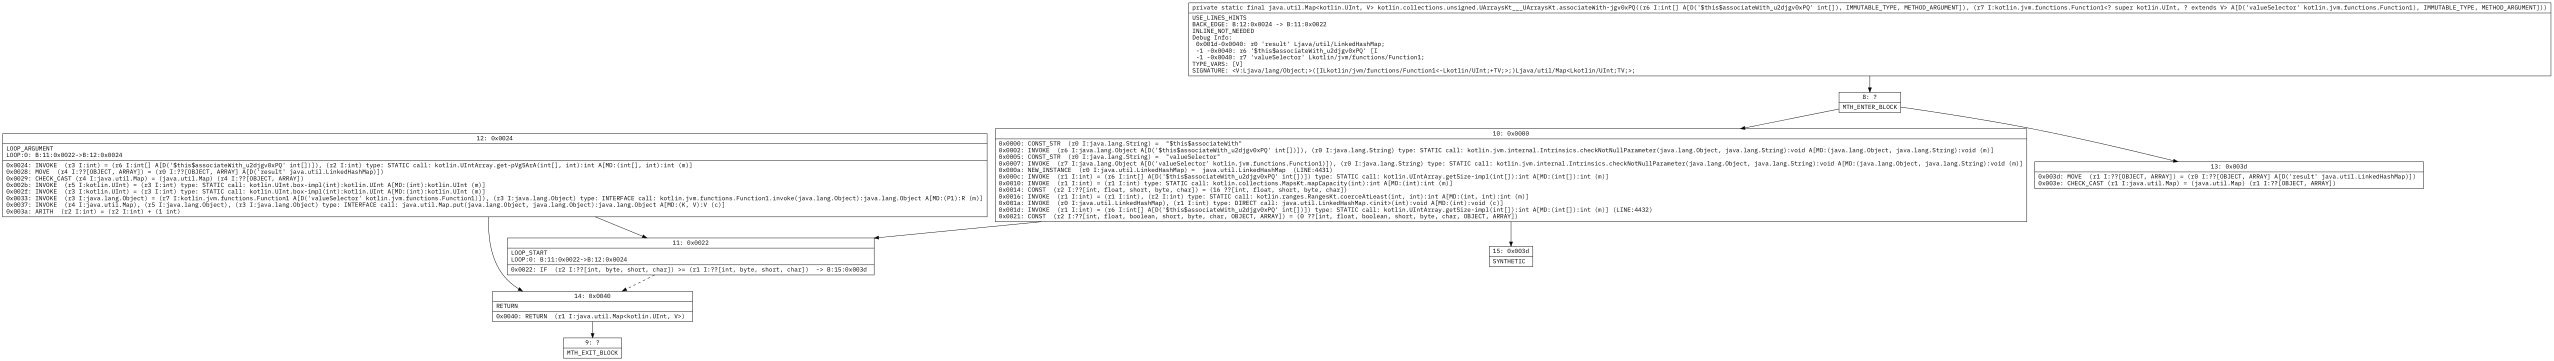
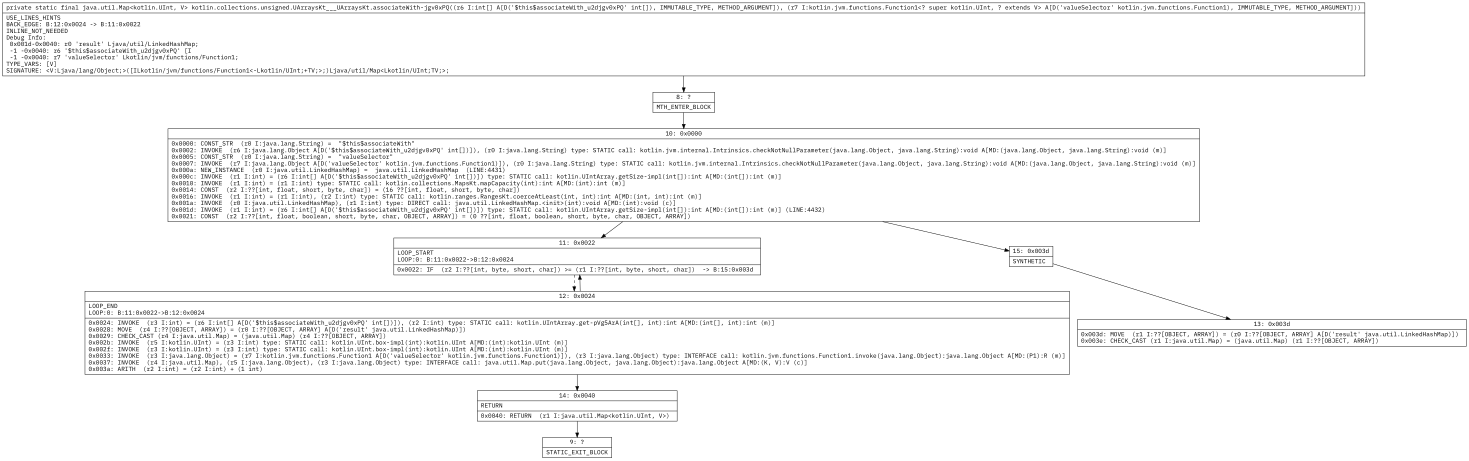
(2038, 130) -> (1140, 291)
(30, 149) -> (103, 306)
(640, 282) -> (574, 281)
(593, 353) -> (577, 452)
